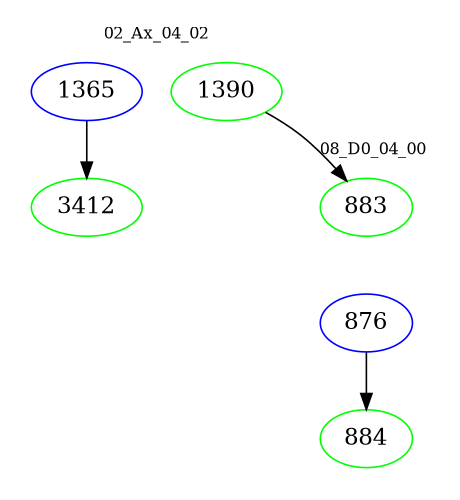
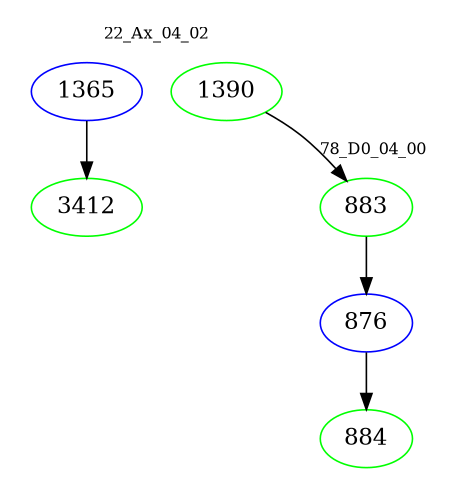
(157, 35) -> (157, 35)
(374, 150) -> (374, 150)
none -> (366, 257)
